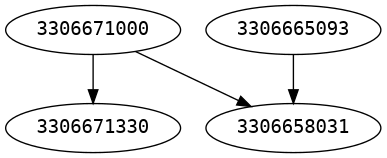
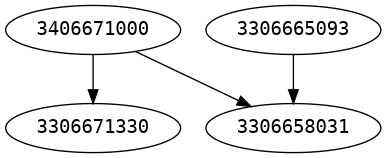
(93, 30) -> (93, 30)
